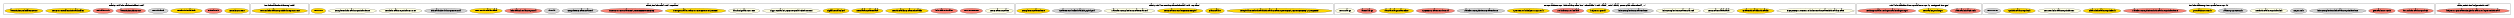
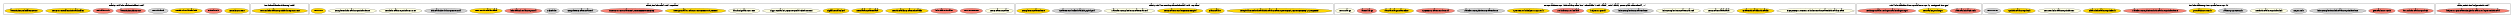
(186, 11) -> (186, 11)
(552, 11) -> (552, 11)
(696, 11) -> (696, 11)
